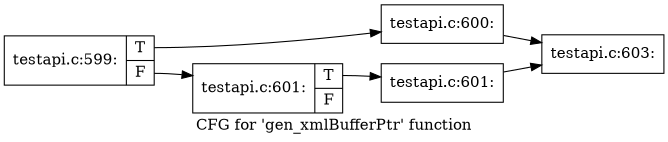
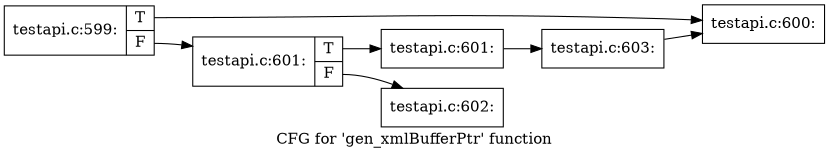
(517, 38) -> (678, 37)
none -> (442, 108)
